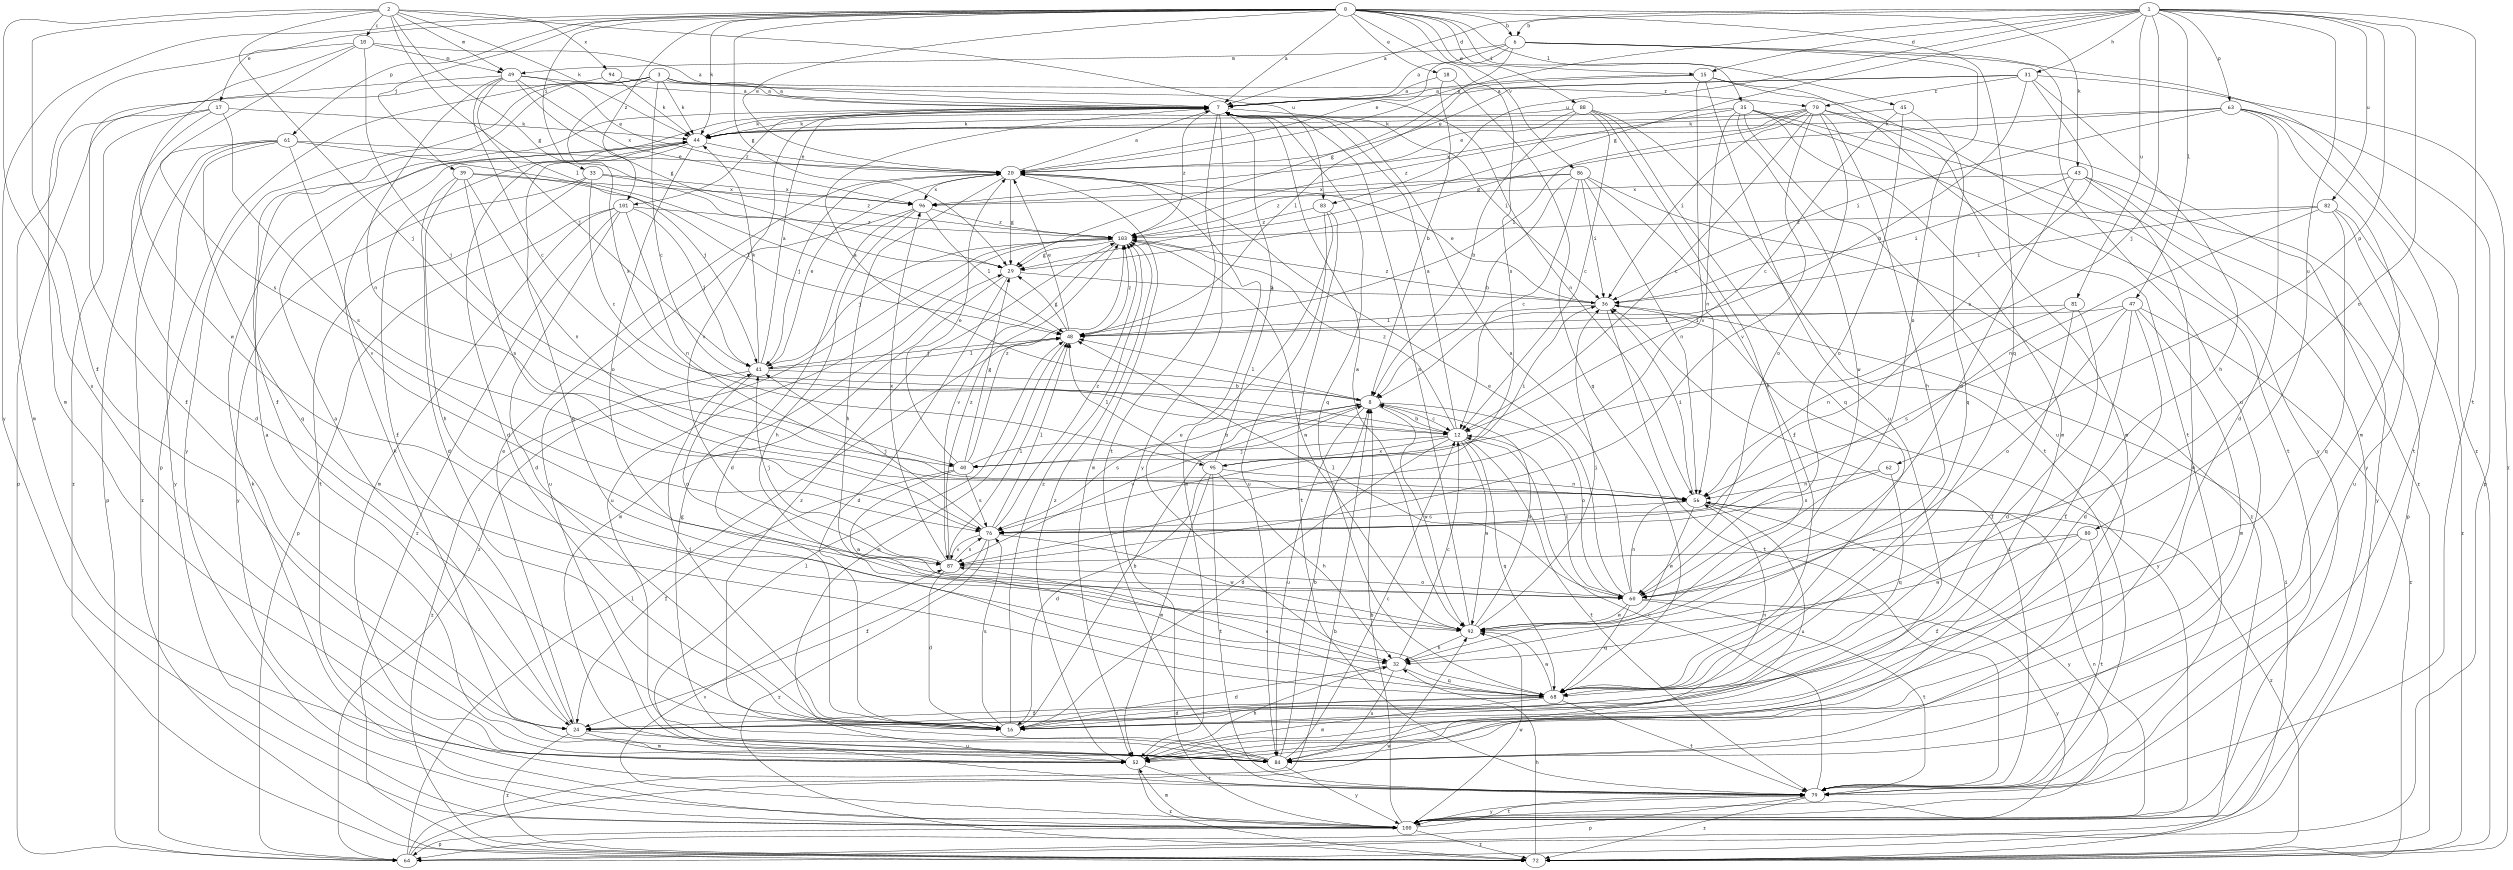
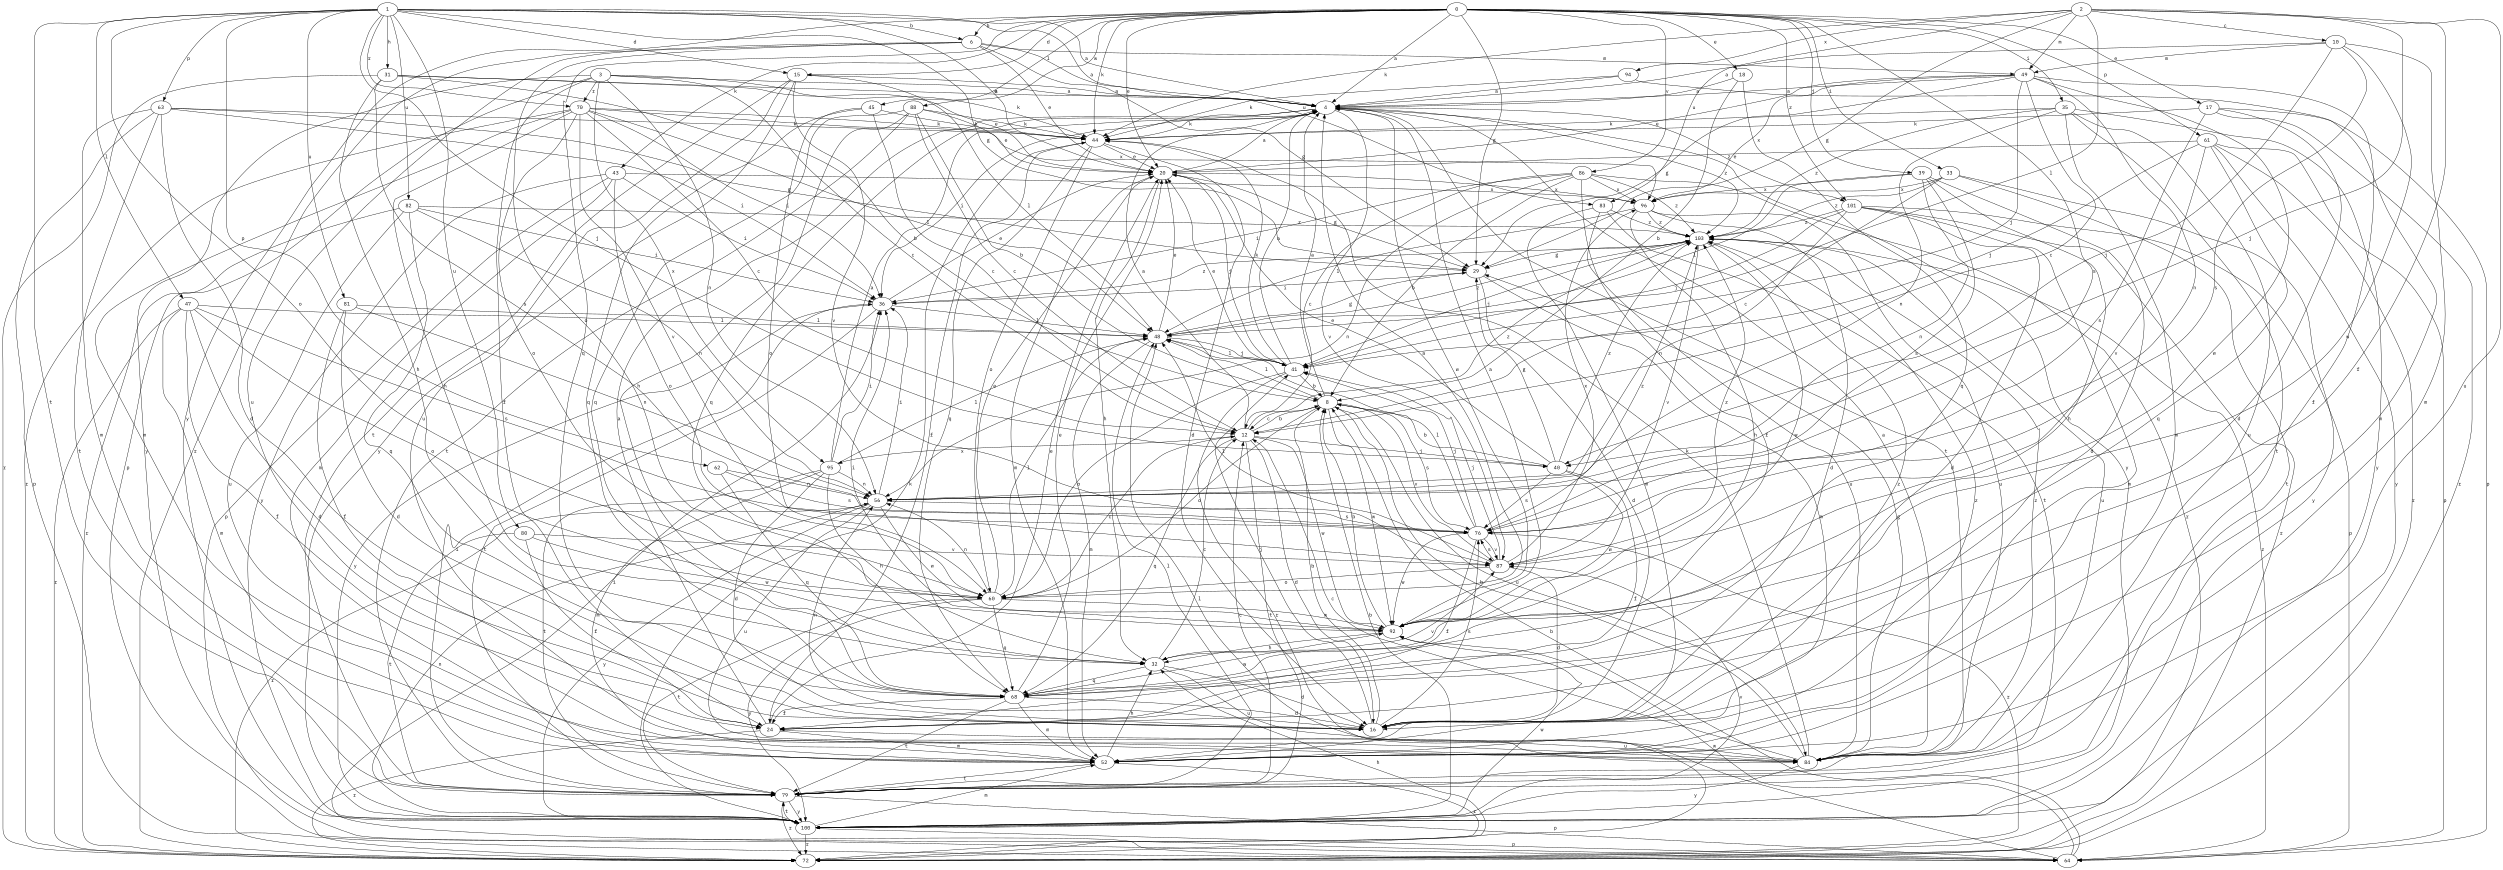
(1924, 91) -> (428, 89)
(1218, 108) -> (1326, 108)
(1835, 480) -> (2045, 460)
